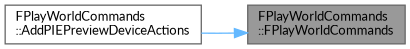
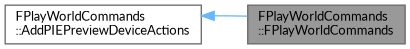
(218, 33) -> (231, 16)
